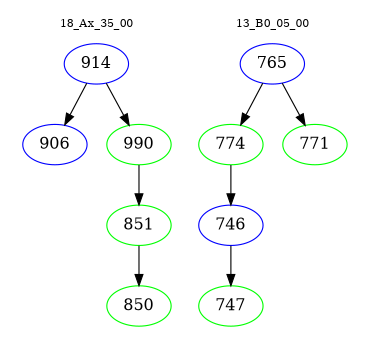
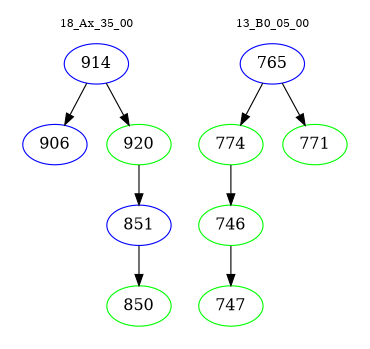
(139, 145) -> (139, 145)
(139, 225) -> (139, 225)
(231, 225) -> (231, 225)
